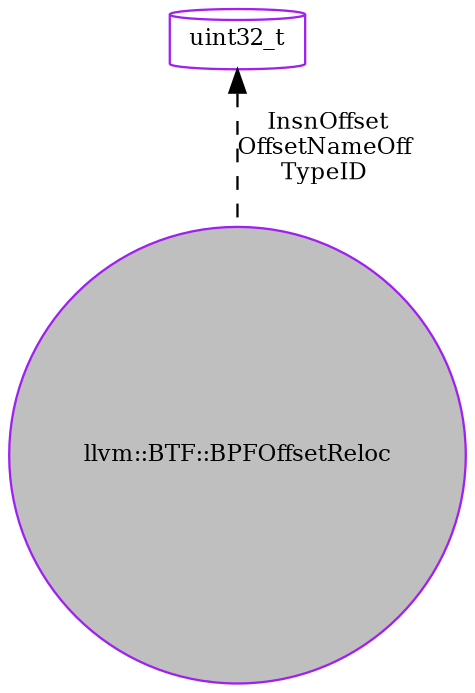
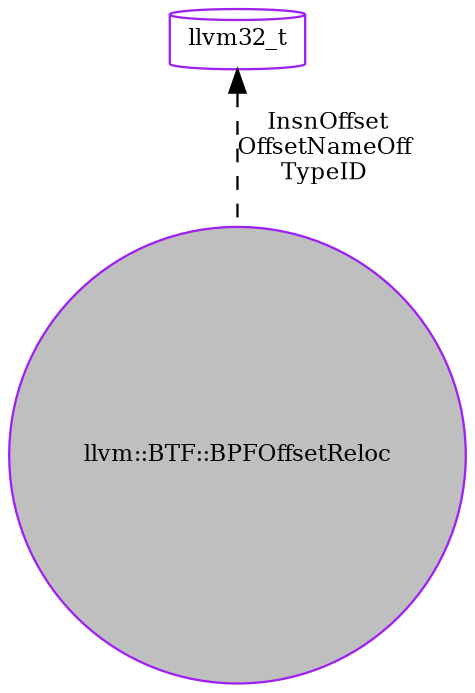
(237, 39) -> (237, 39)
